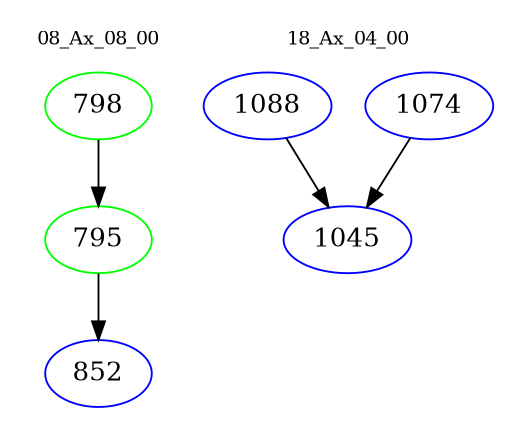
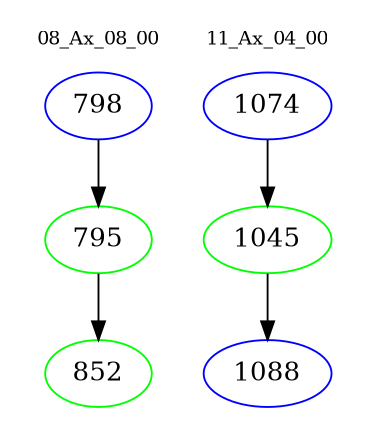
(348, 40) -> (268, 40)
(98, 106) -> (98, 106)
(302, 164) -> (268, 298)
(348, 240) -> (268, 240)
(98, 374) -> (98, 374)
